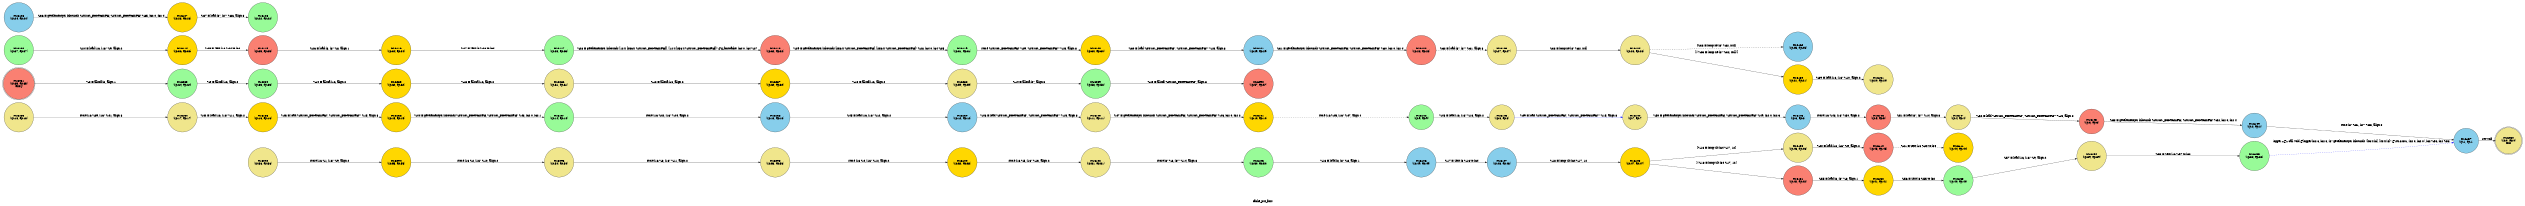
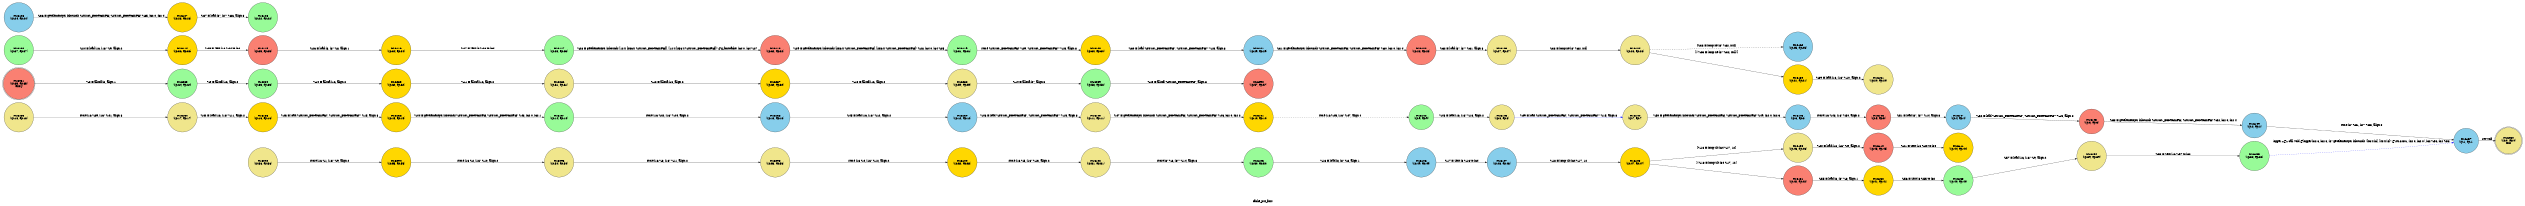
(1461, 50) -> (1461, 50)
(478, 82) -> (478, 82)
(1958, 117) -> (1958, 117)
(1917, 148) -> (1917, 148)
